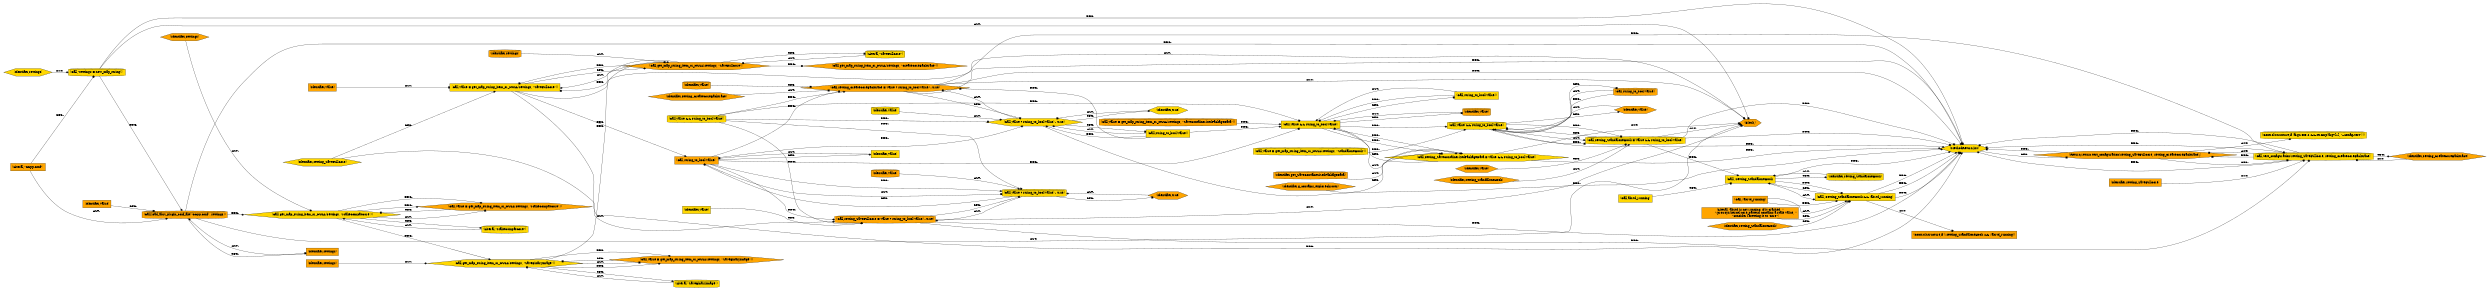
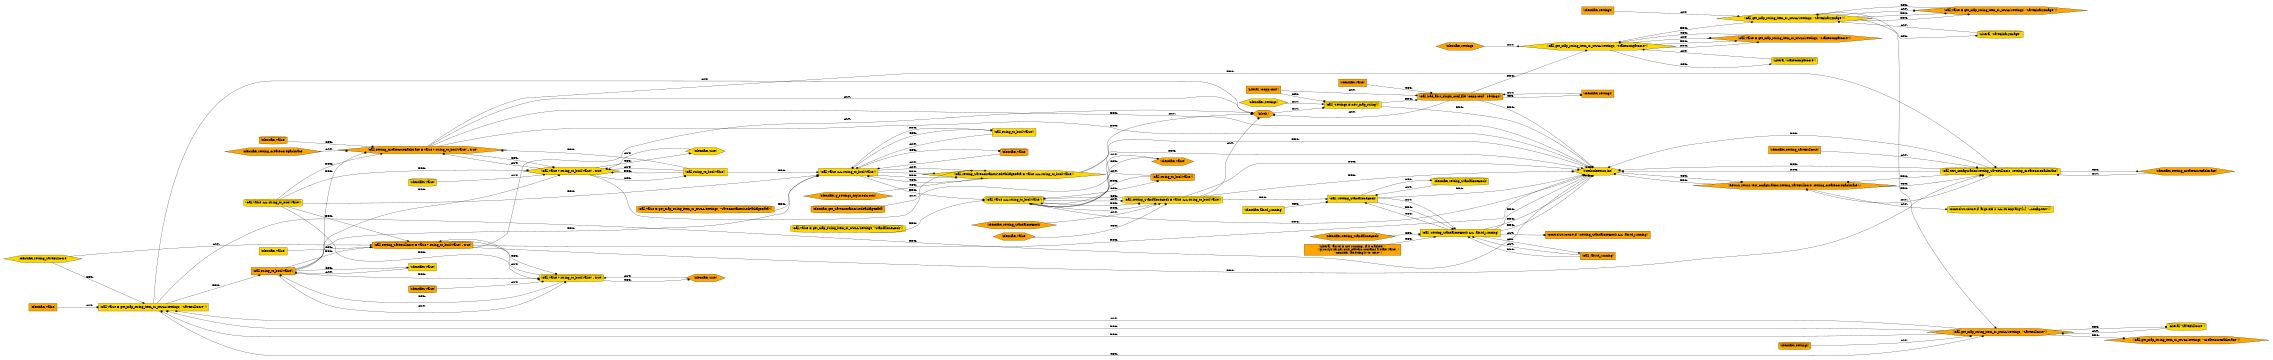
(940, 26) -> (1298, 110)
(1311, 187) -> (848, 196)
(1635, 199) -> (1263, 210)
none -> (1530, 245)
